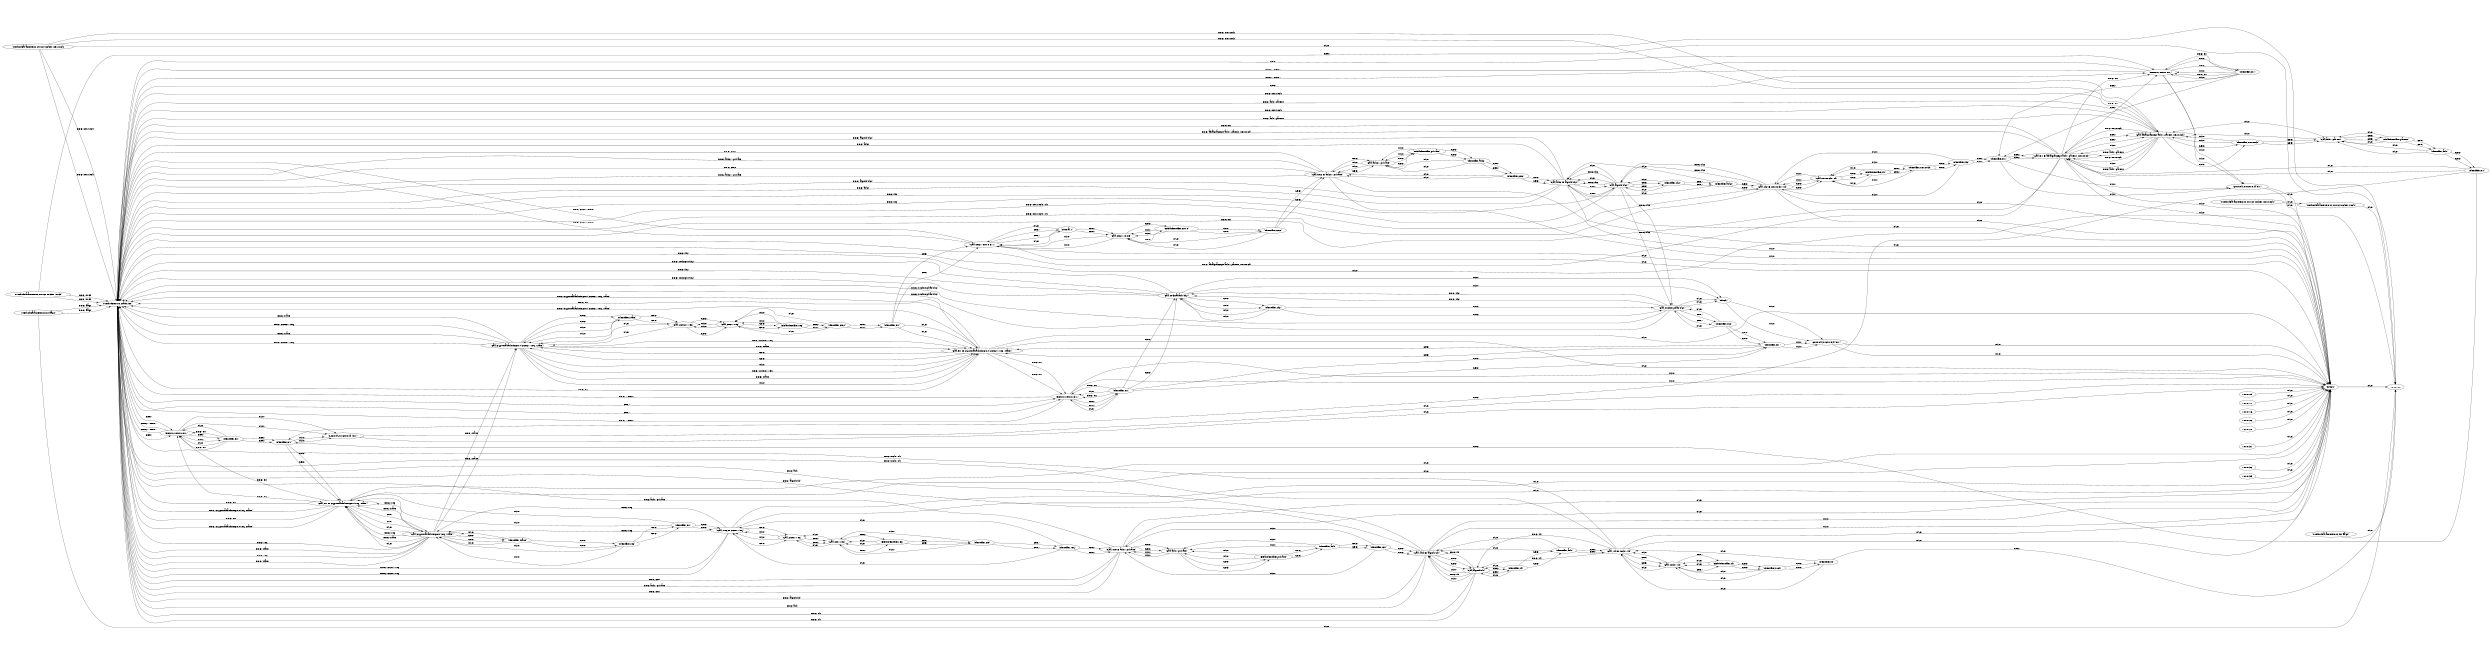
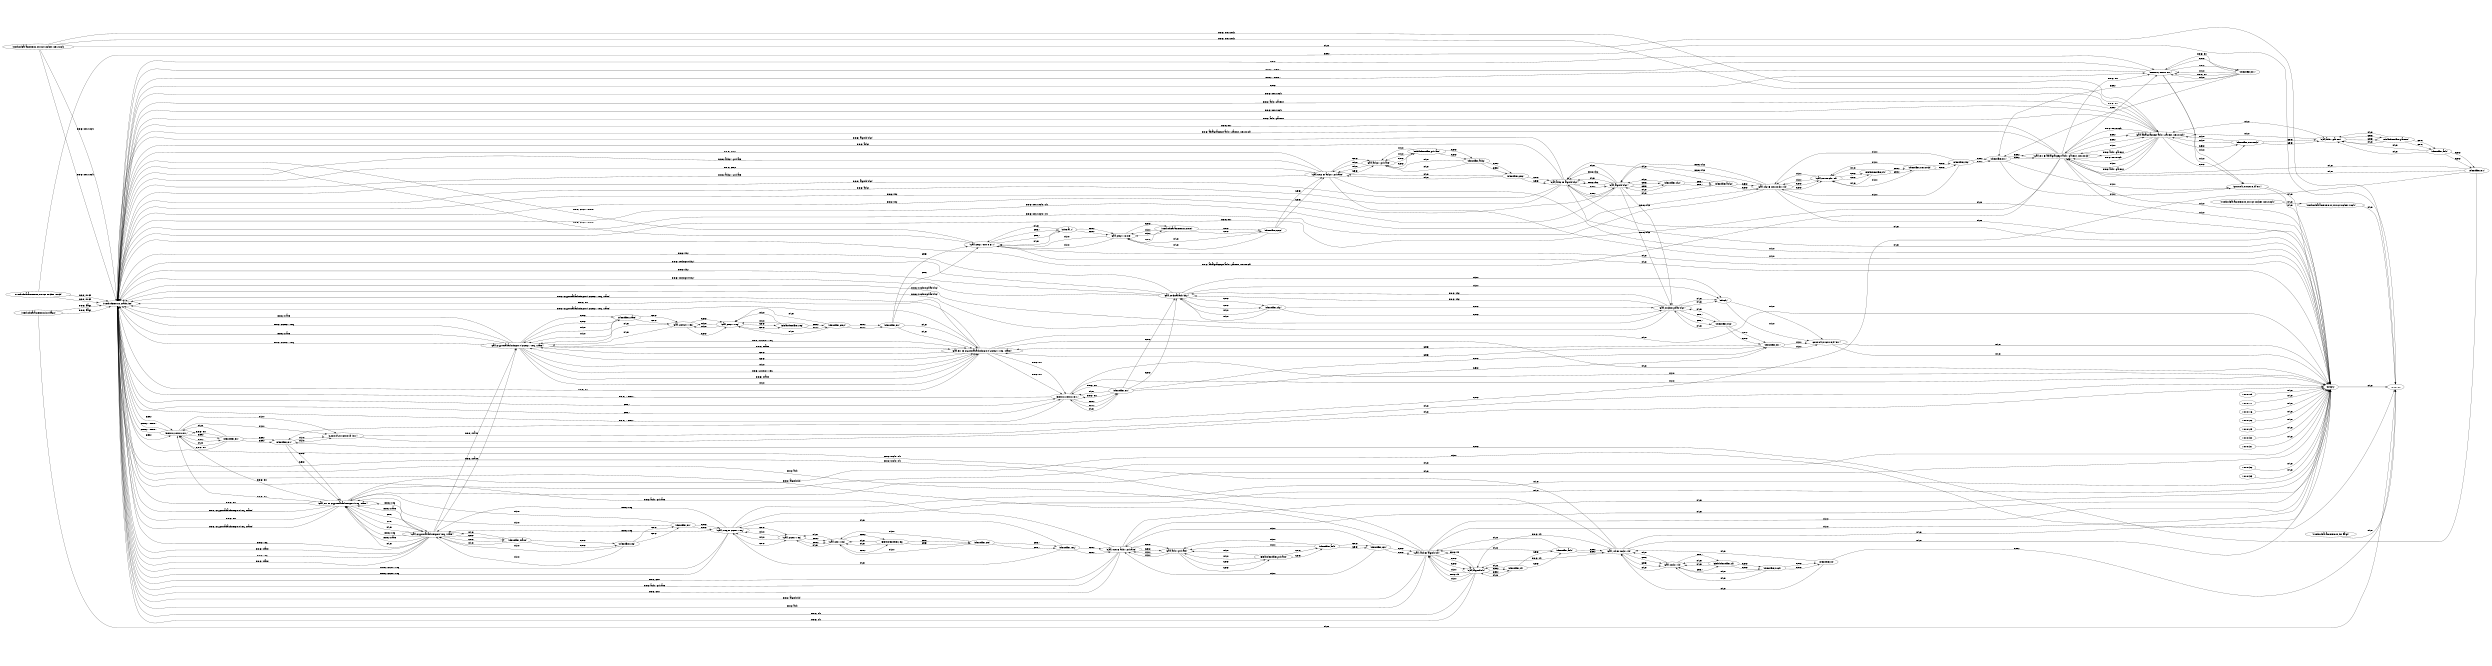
(1177, 229) -> (1177, 229)
(1304, 272) -> (1409, 457)
(2247, 429) -> (2247, 429)
none -> (2247, 438)
